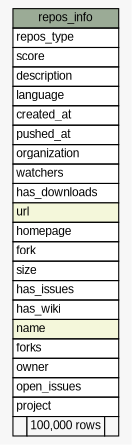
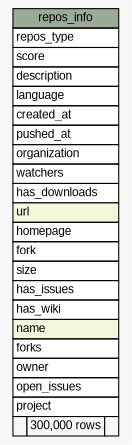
(66, 426) -> (66, 426)
